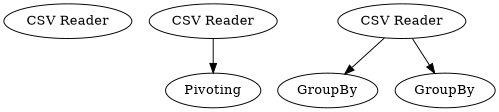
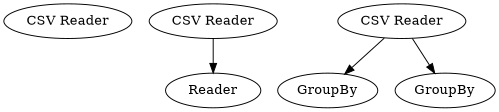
(213, 90) -> (213, 90)
